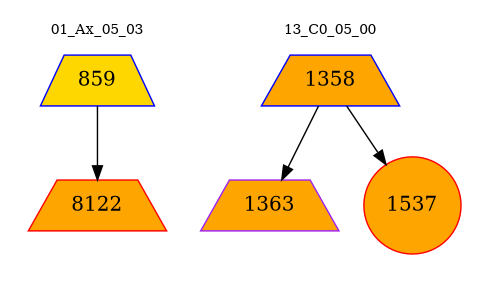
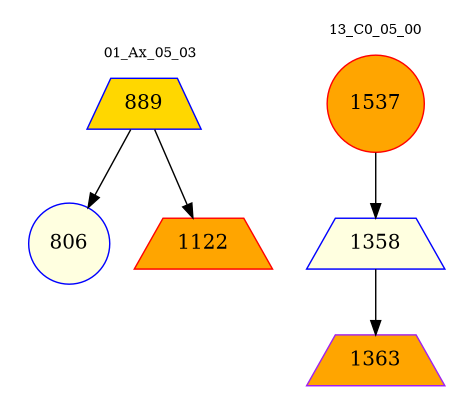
(97, 81) -> (144, 104)
(331, 81) -> (376, 244)
(362, 129) -> (376, 178)
(97, 205) -> (203, 244)
none -> (69, 244)
